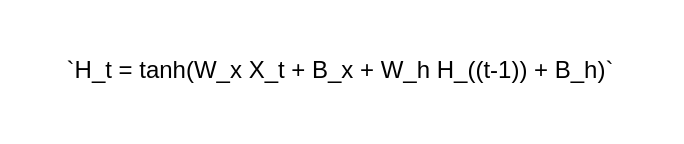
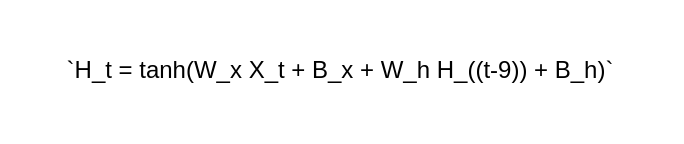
(341, 71) -> (341, 71)
